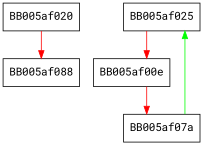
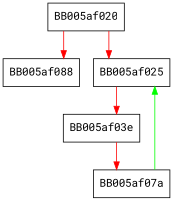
none -> (109, 41)
(132, 73) -> (102, 128)
